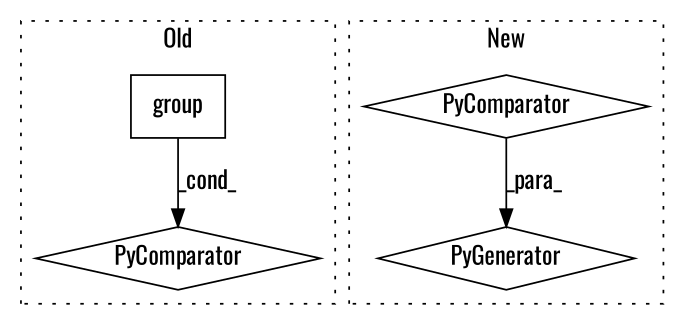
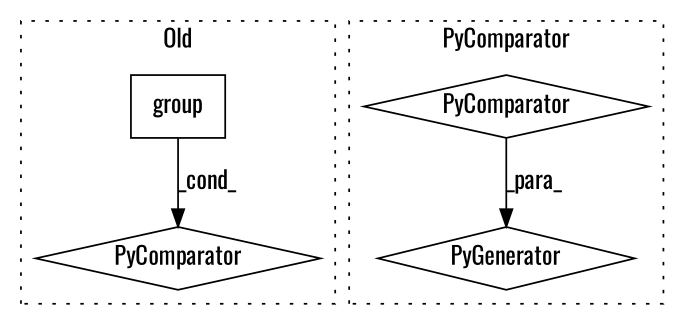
(506, 41) -> (506, 41)
